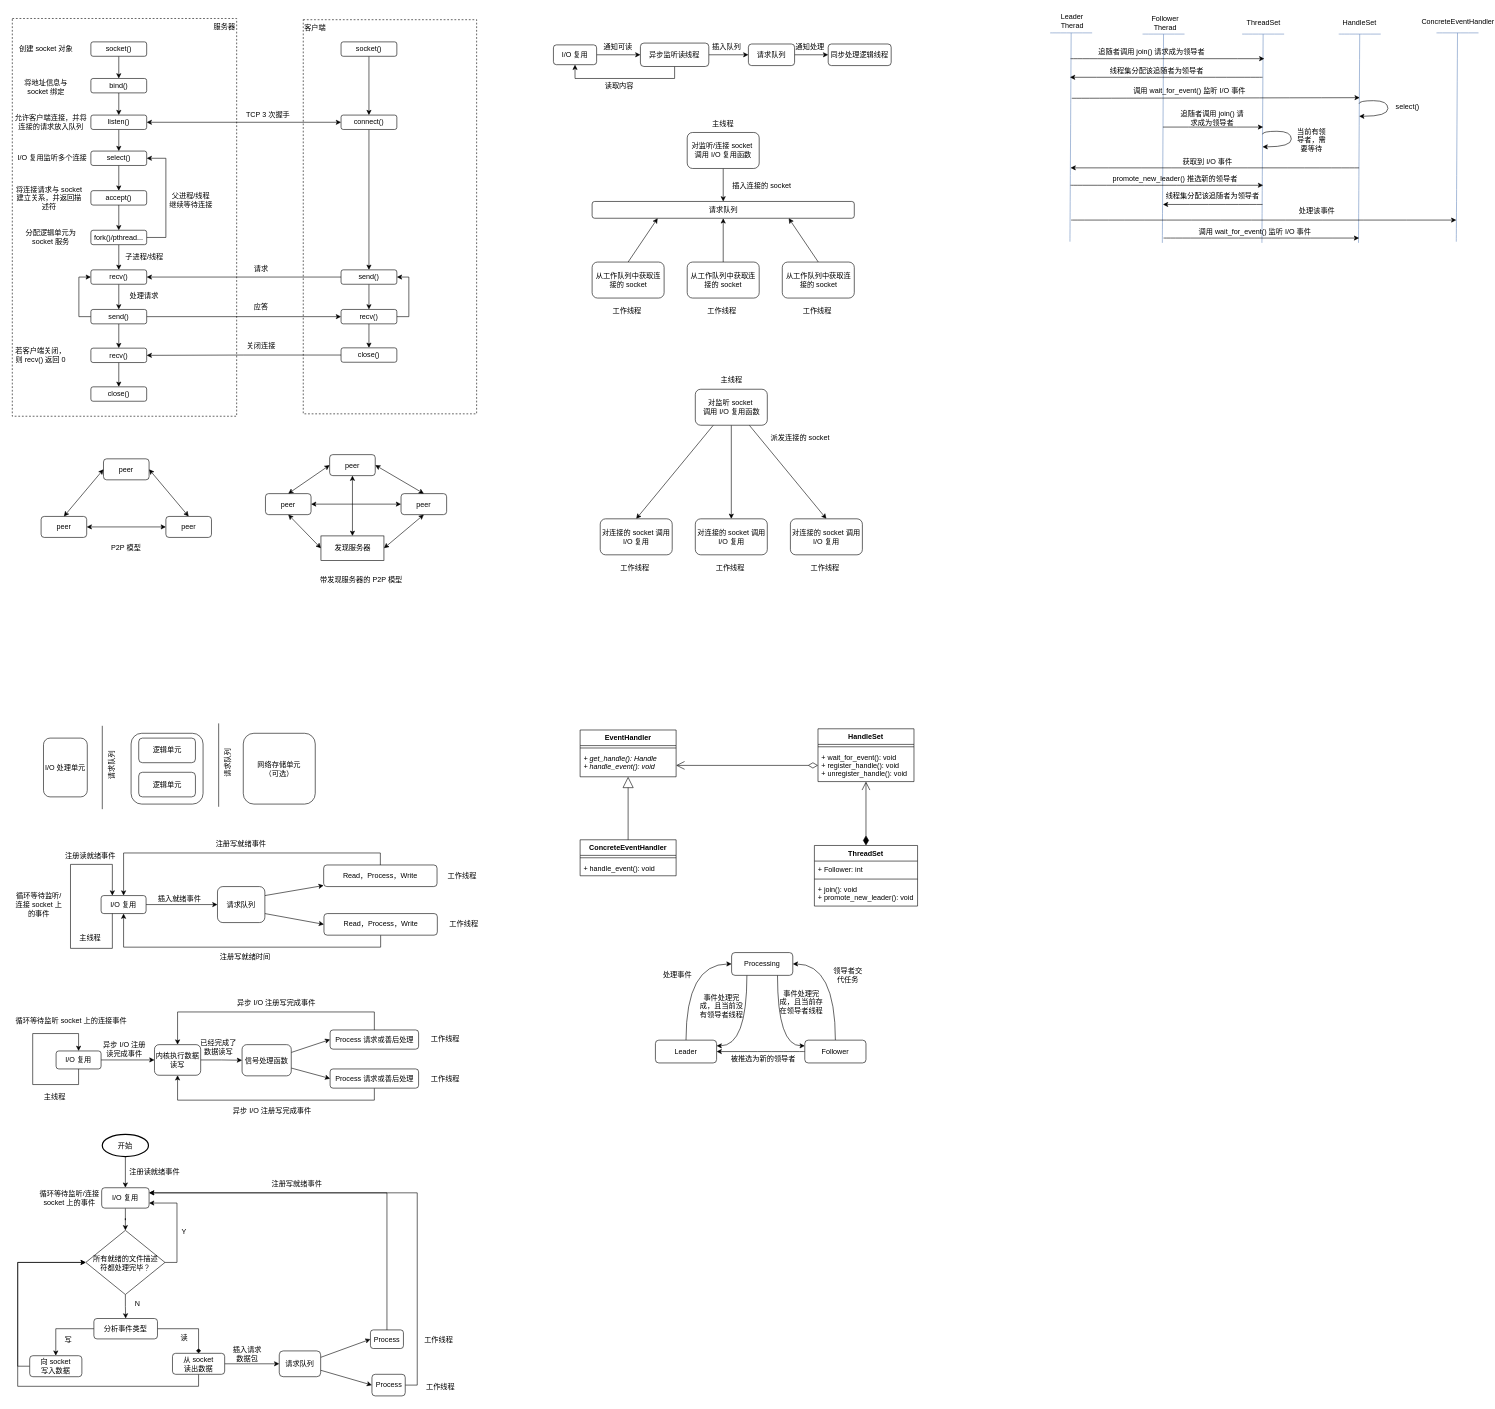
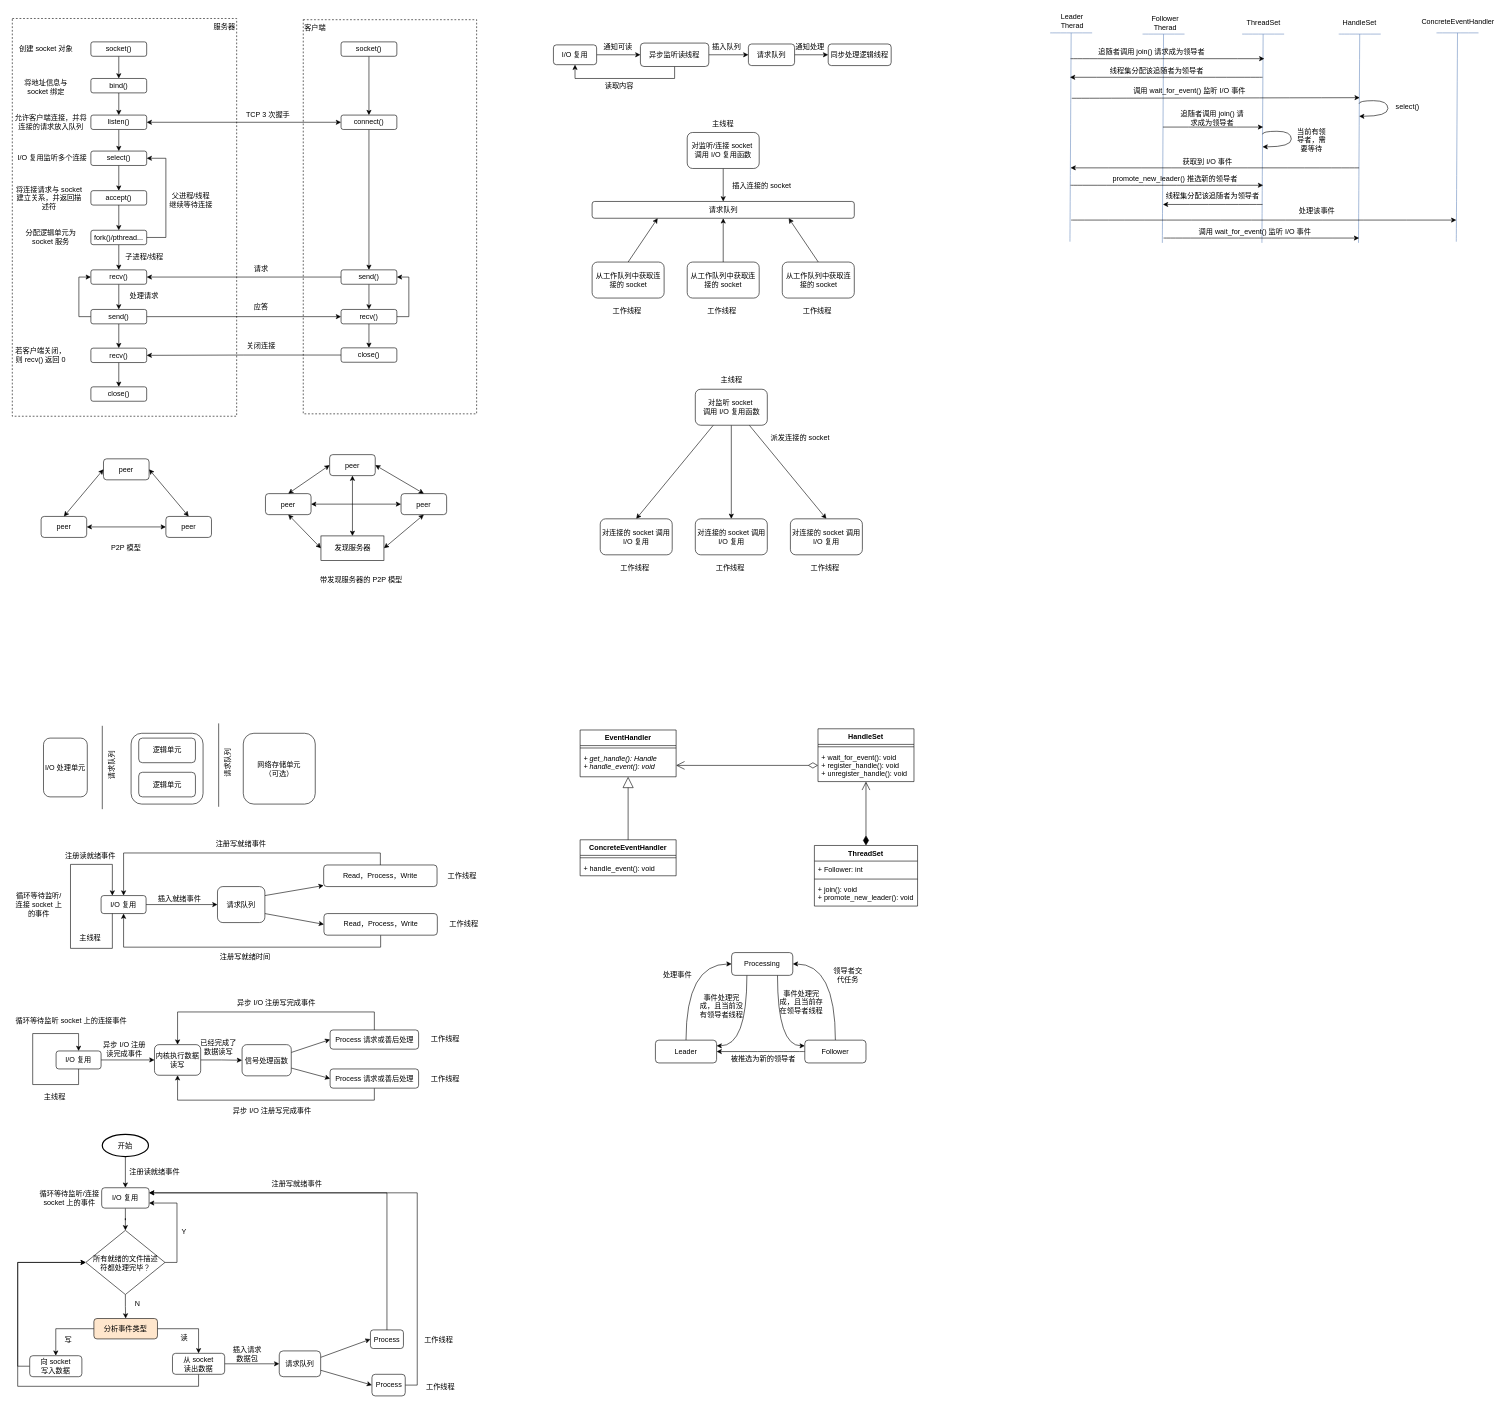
(126, 1329) -> (126, 1329)
(199, 1347) -> (199, 1347)
